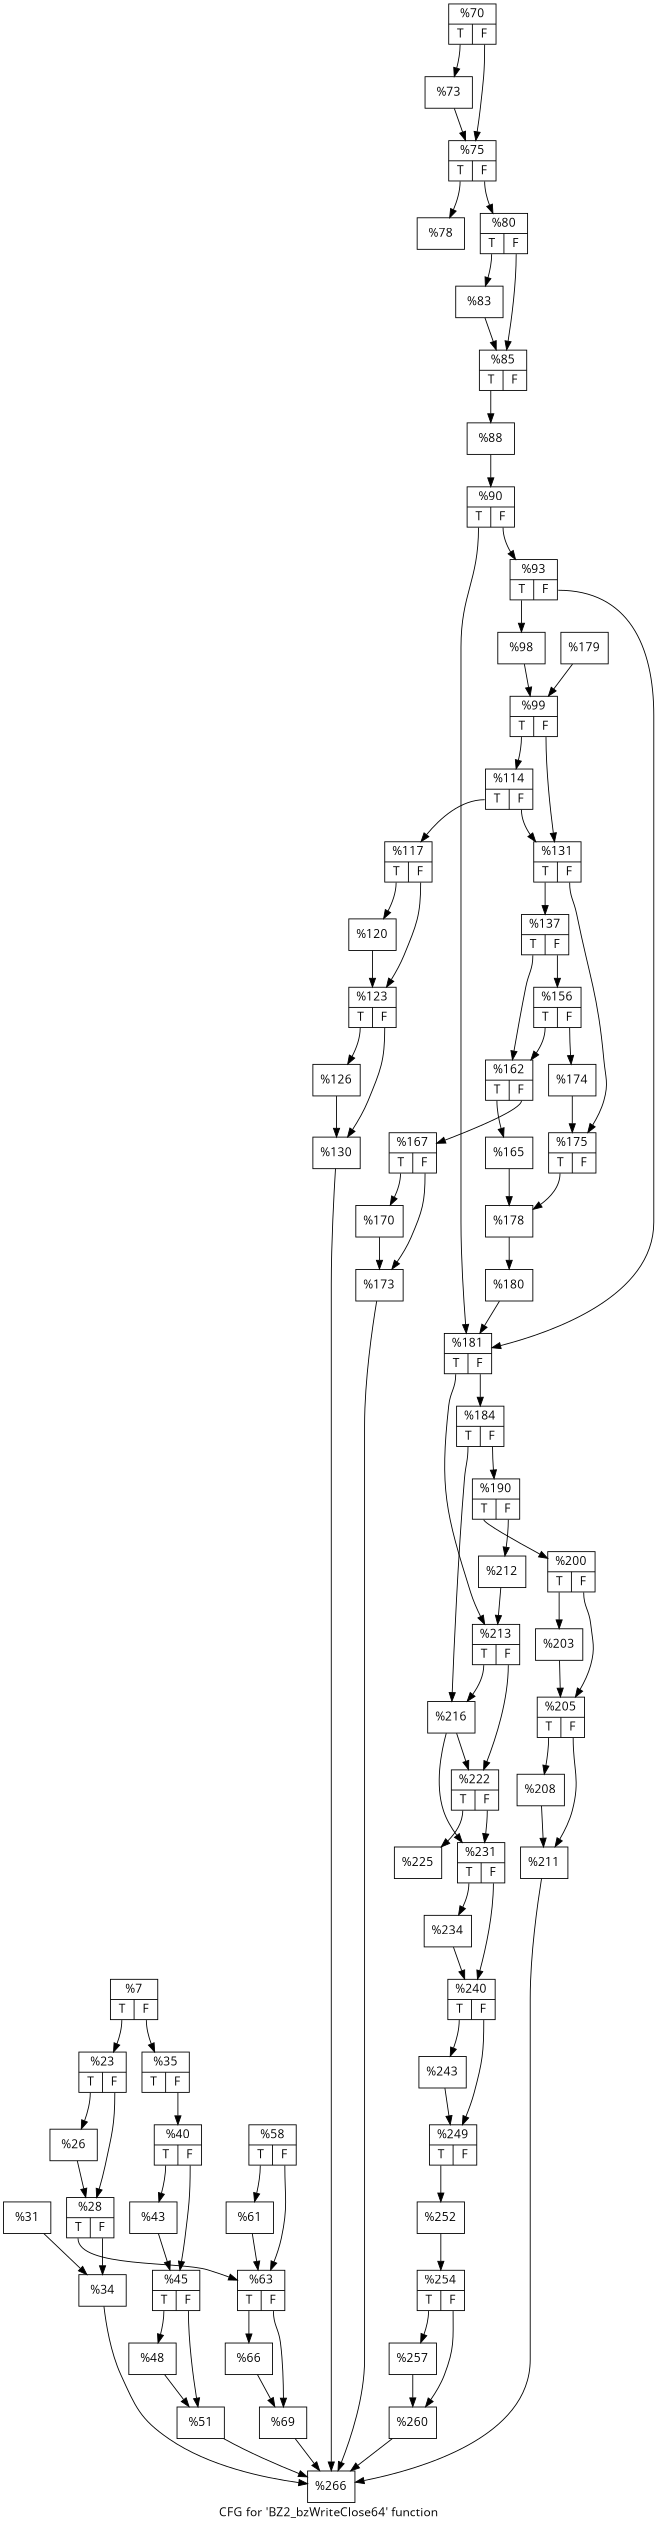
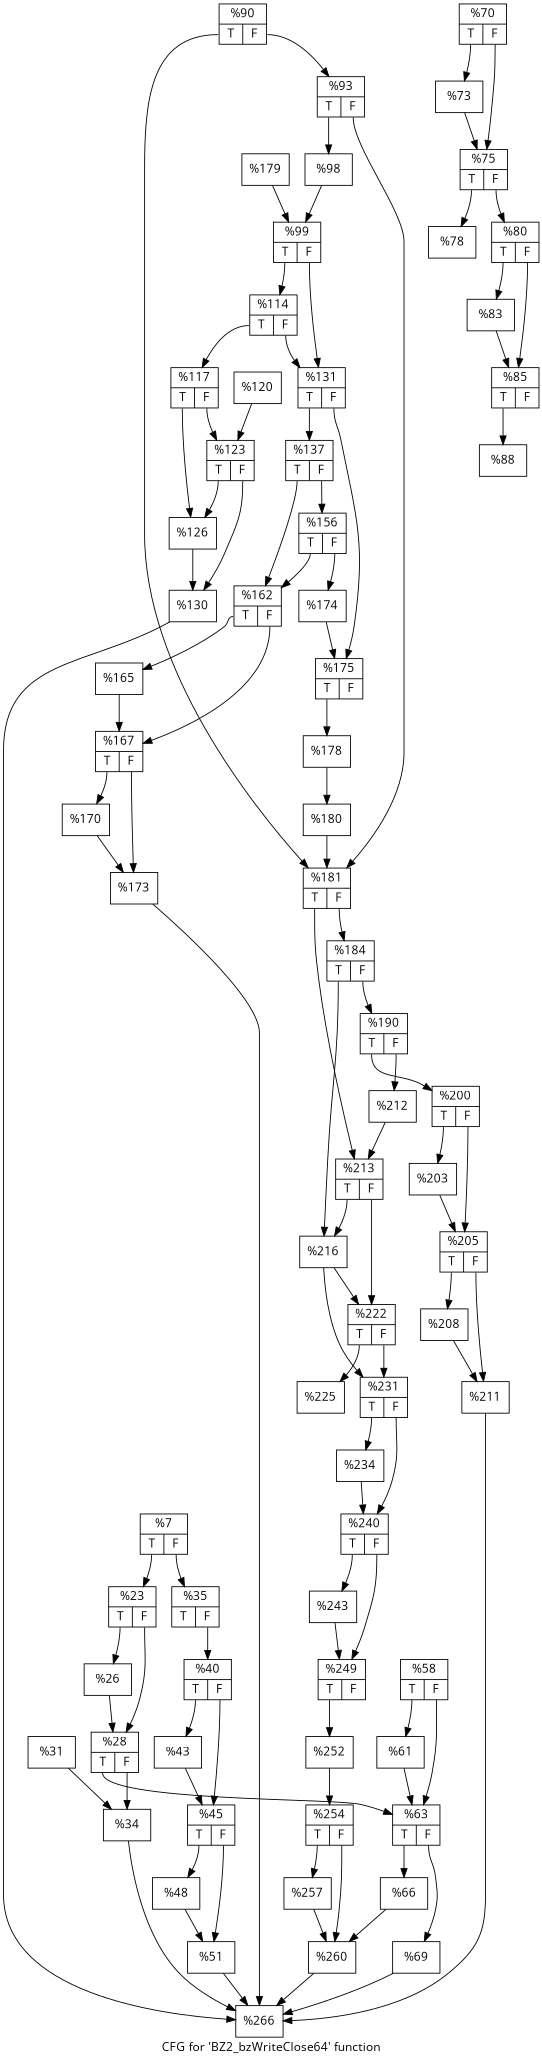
(491, 466) -> none
(394, 897) -> (184, 458)
(509, 1183) -> (119, 708)
(264, 2387) -> (371, 1922)
